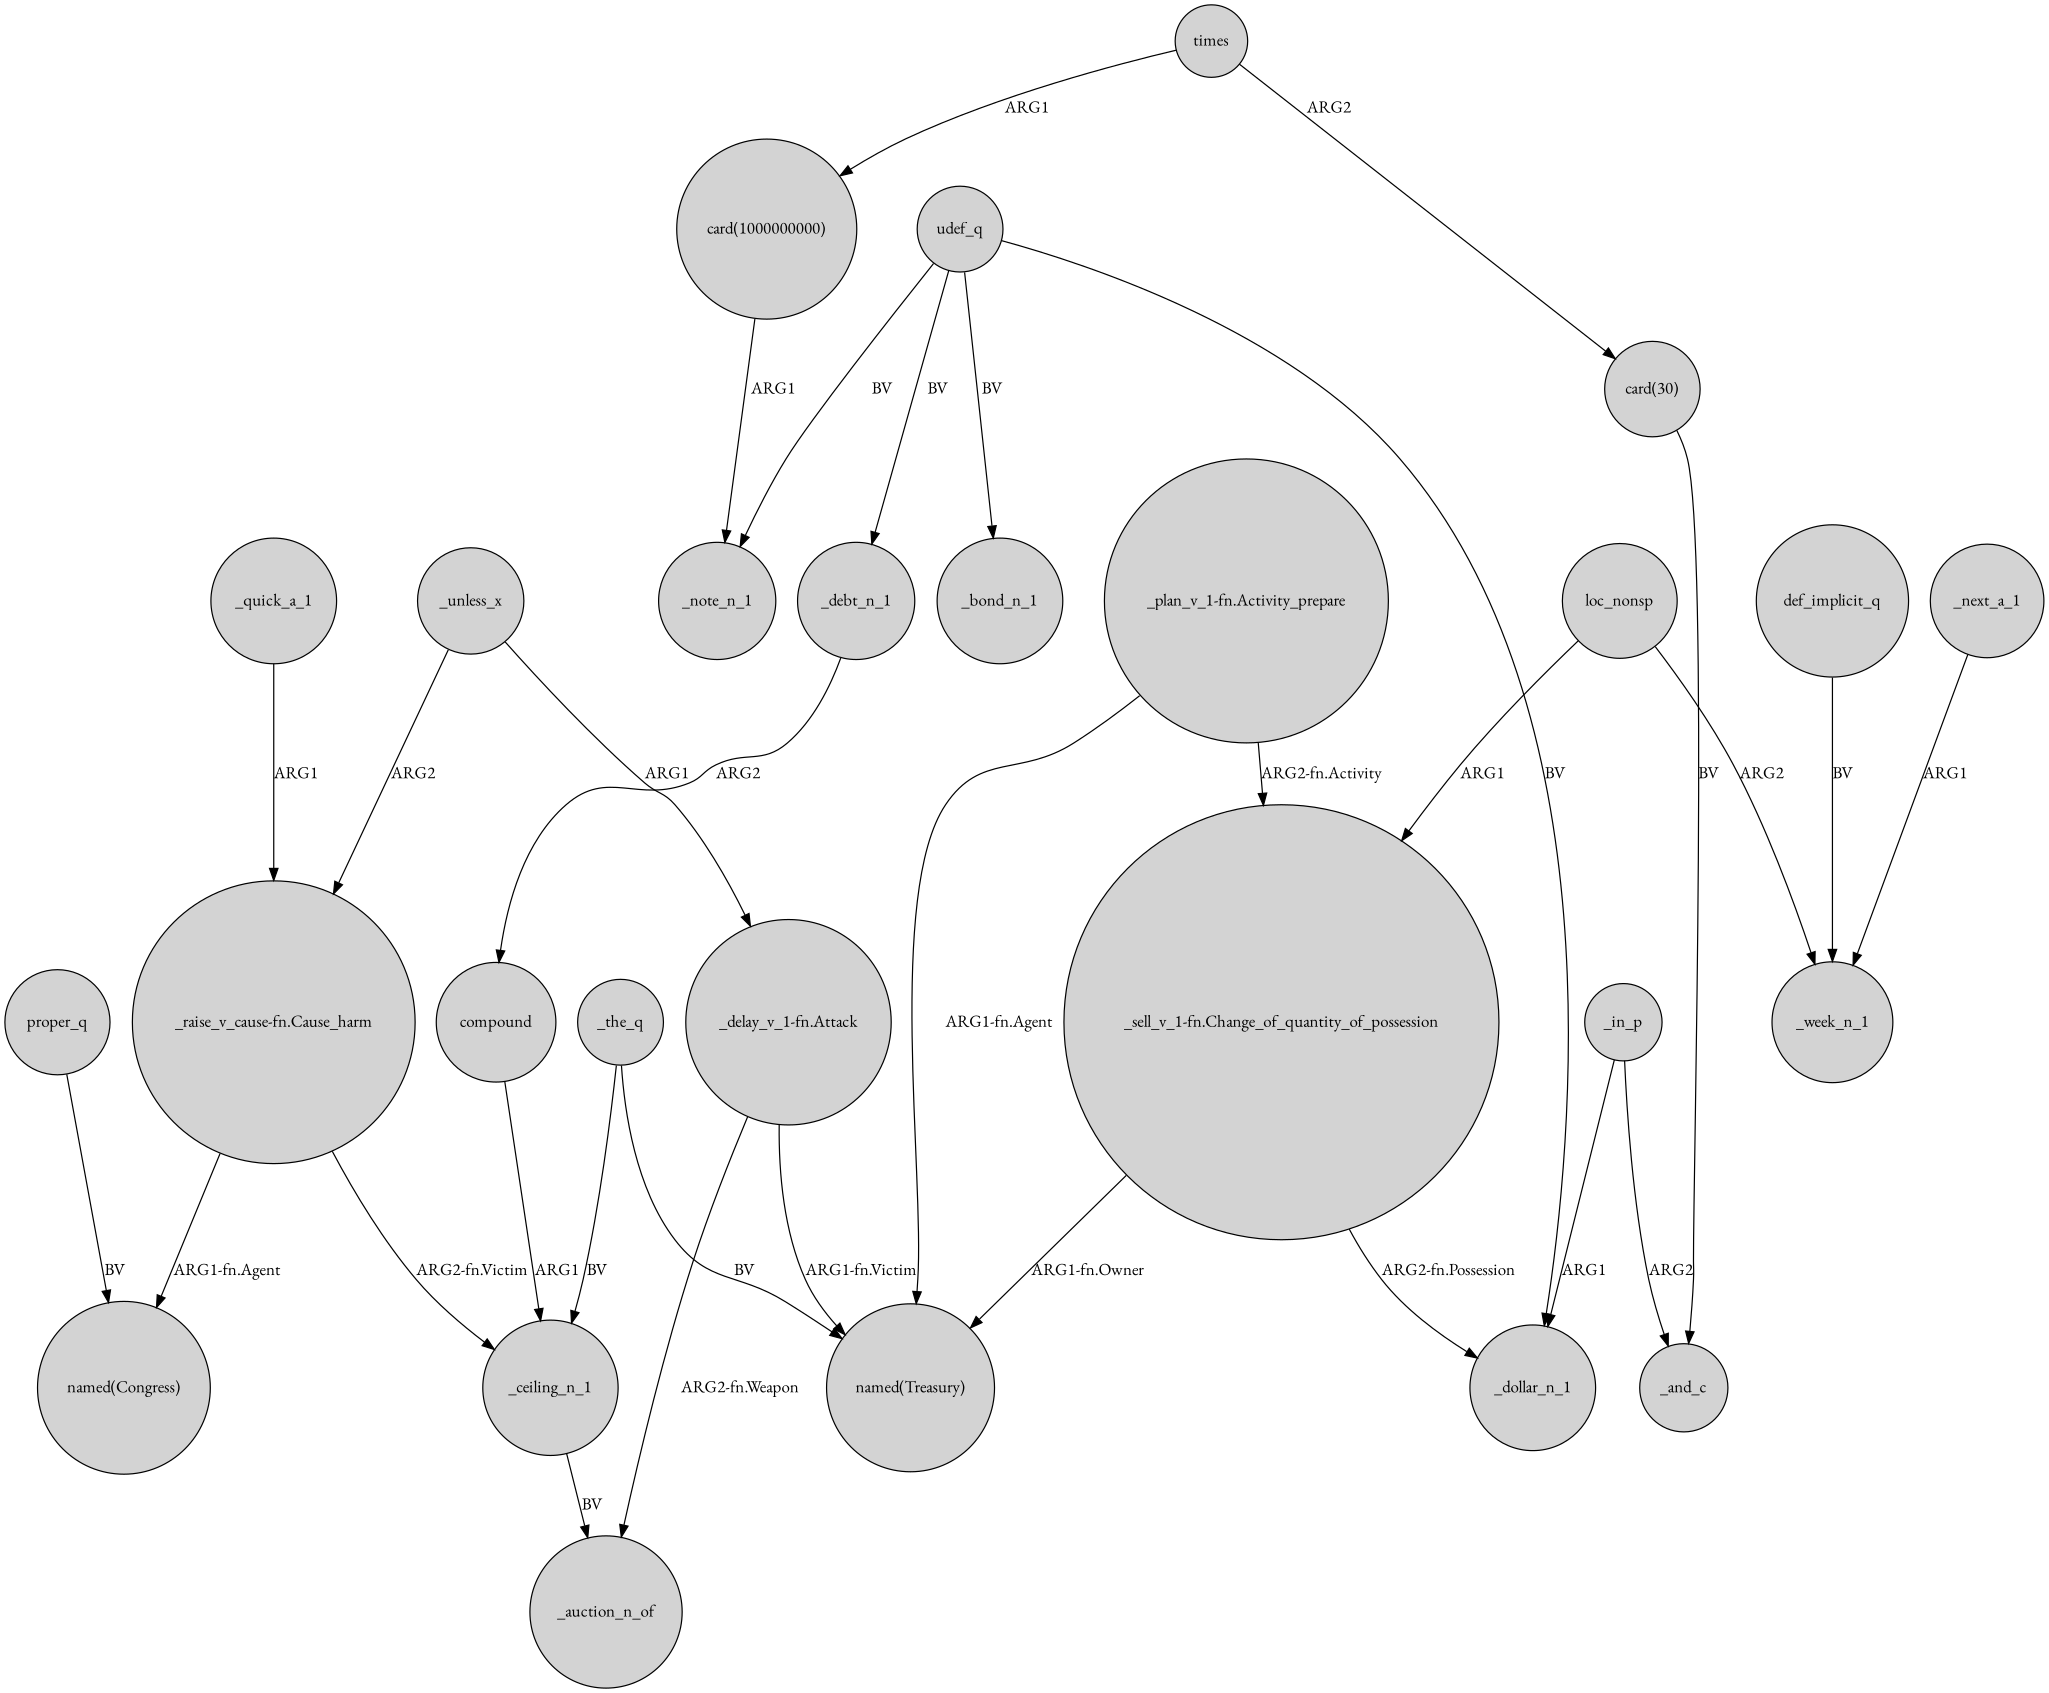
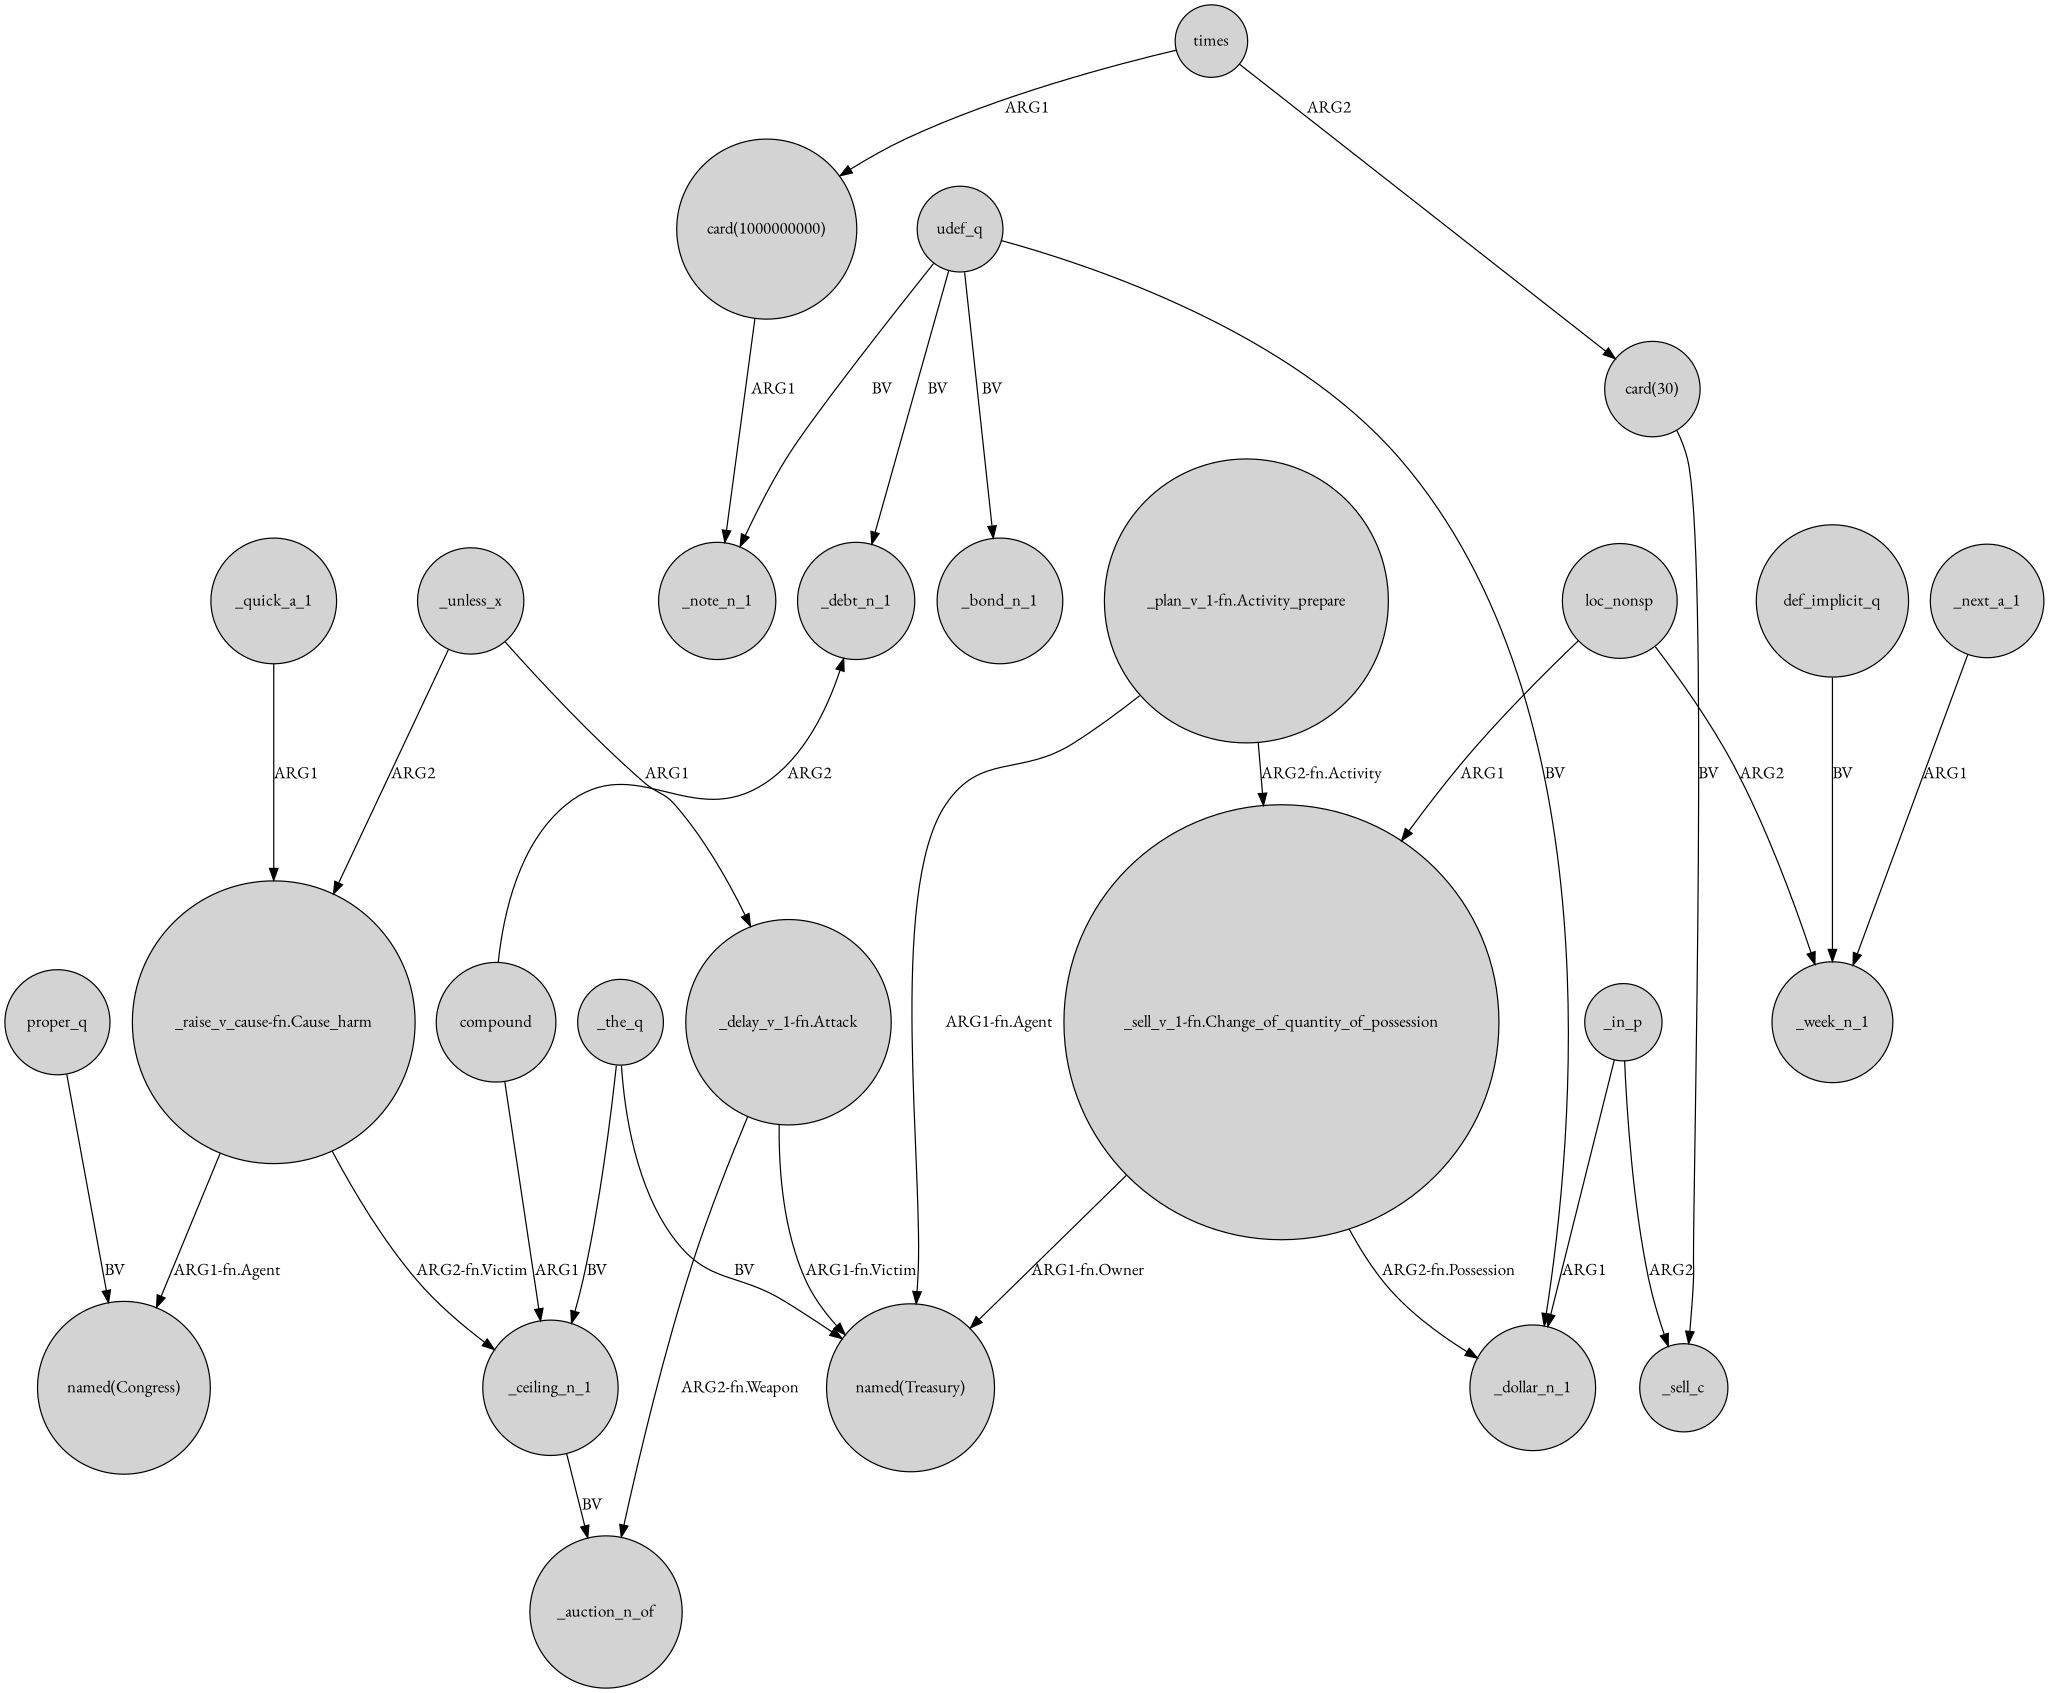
(637, 789) -> (633, 786)
(1684, 1388) -> (1684, 1388)
